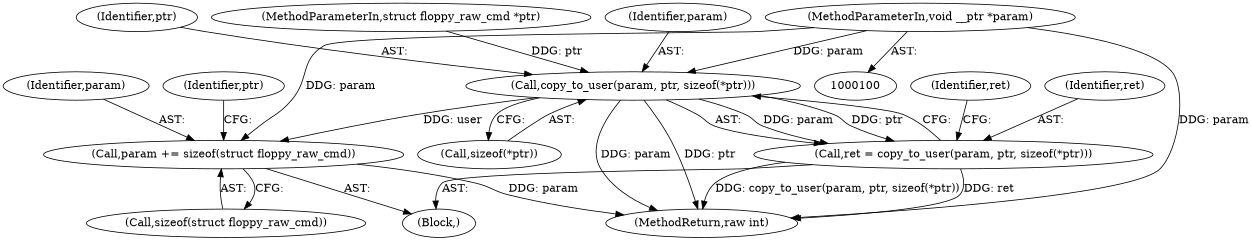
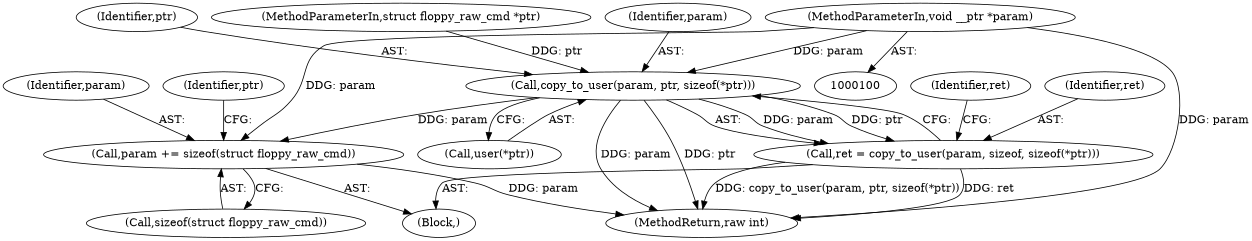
(453, 120) -> (453, 120)
(490, 155) -> (490, 155)
(953, 155) -> (953, 155)
